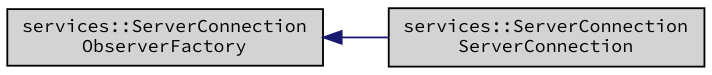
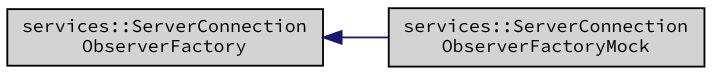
(547, 37) -> (547, 37)
